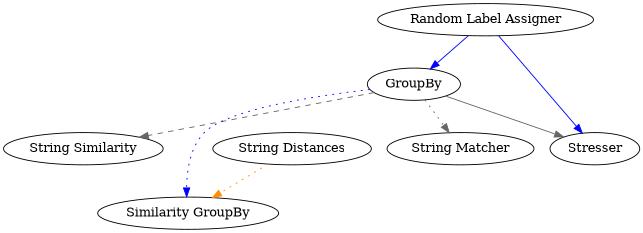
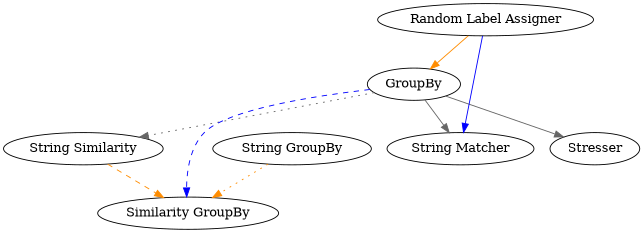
(453, 49) -> (453, 49)
(537, 81) -> (474, 80)
(256, 110) -> (256, 110)
(434, 113) -> (434, 113)
(261, 114) -> (261, 114)
(292, 149) -> (292, 149)
none -> (132, 179)
